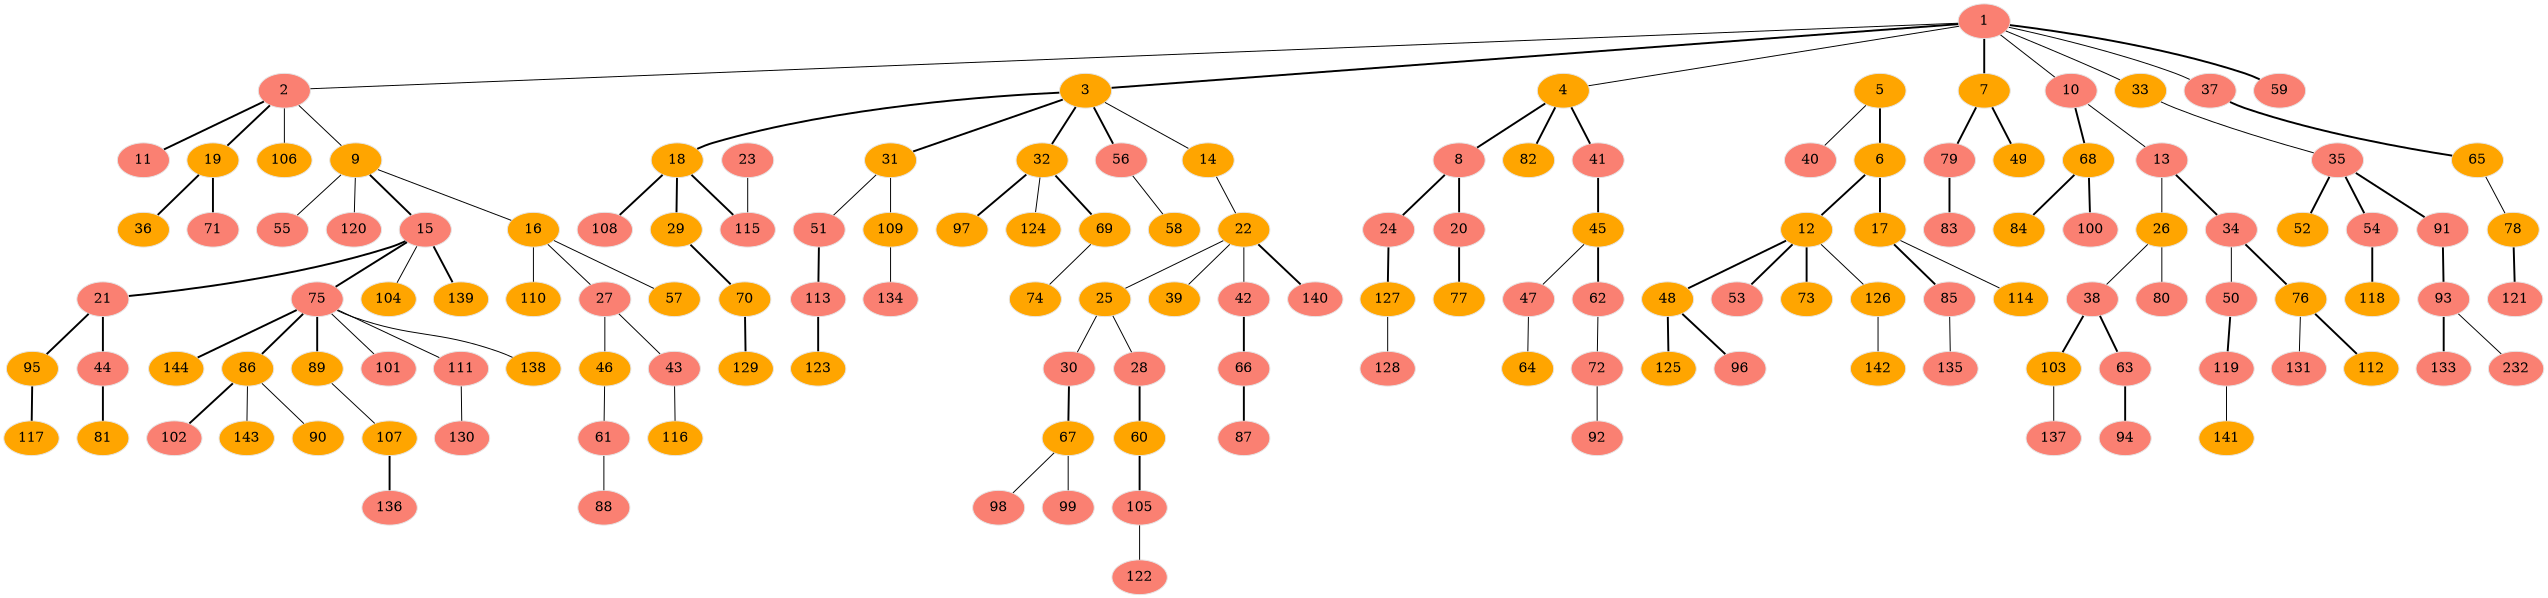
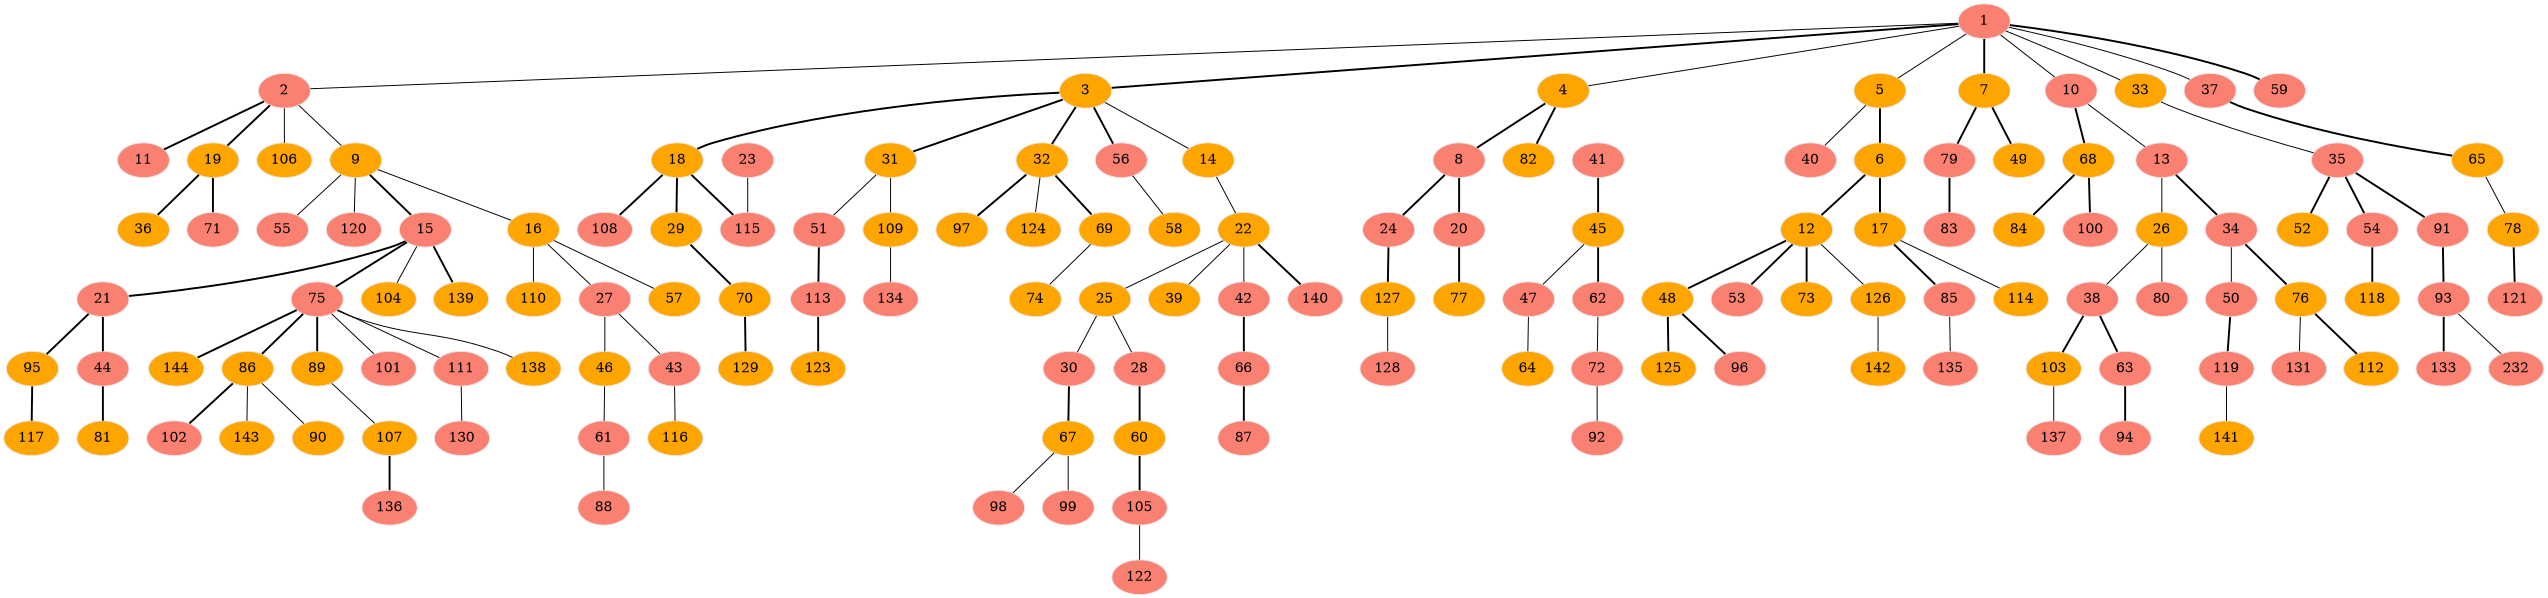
none -> (1932, 56)
(1581, 126) -> none
